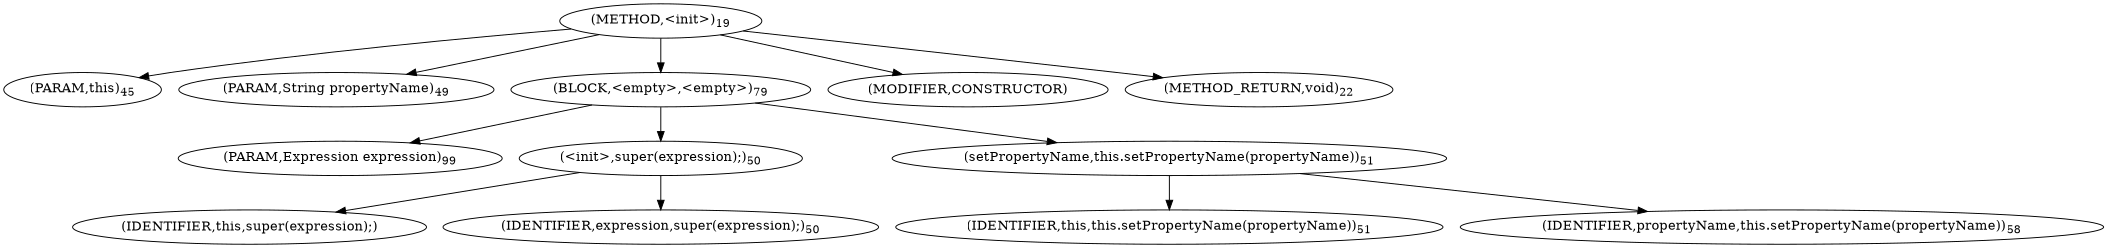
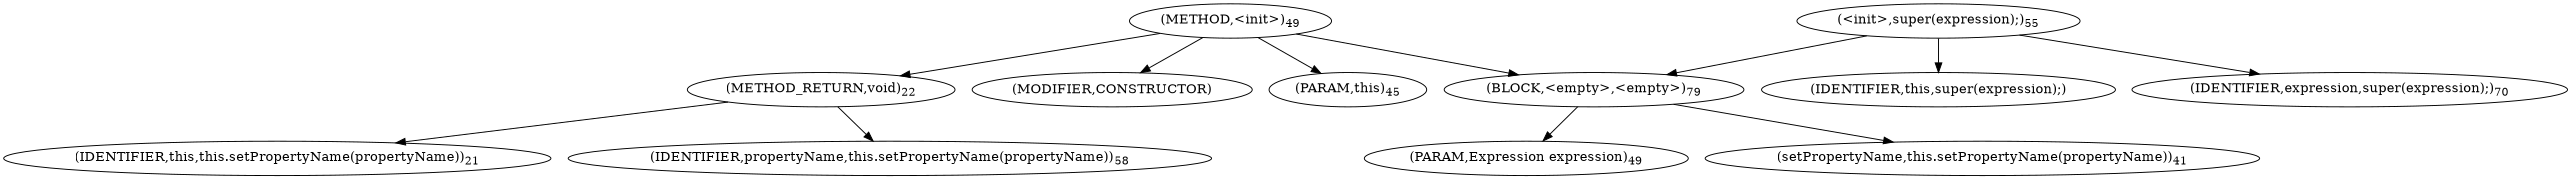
(723, 20) -> (1293, 20)
(336, 90) -> none
(661, 119) -> (1772, 54)
(449, 157) -> (1636, 157)
(754, 157) -> (2032, 20)
(1367, 157) -> (2180, 157)
(1169, 188) -> (567, 122)
(1469, 192) -> (852, 121)
(813, 226) -> (2502, 88)
(1364, 226) -> (472, 157)
